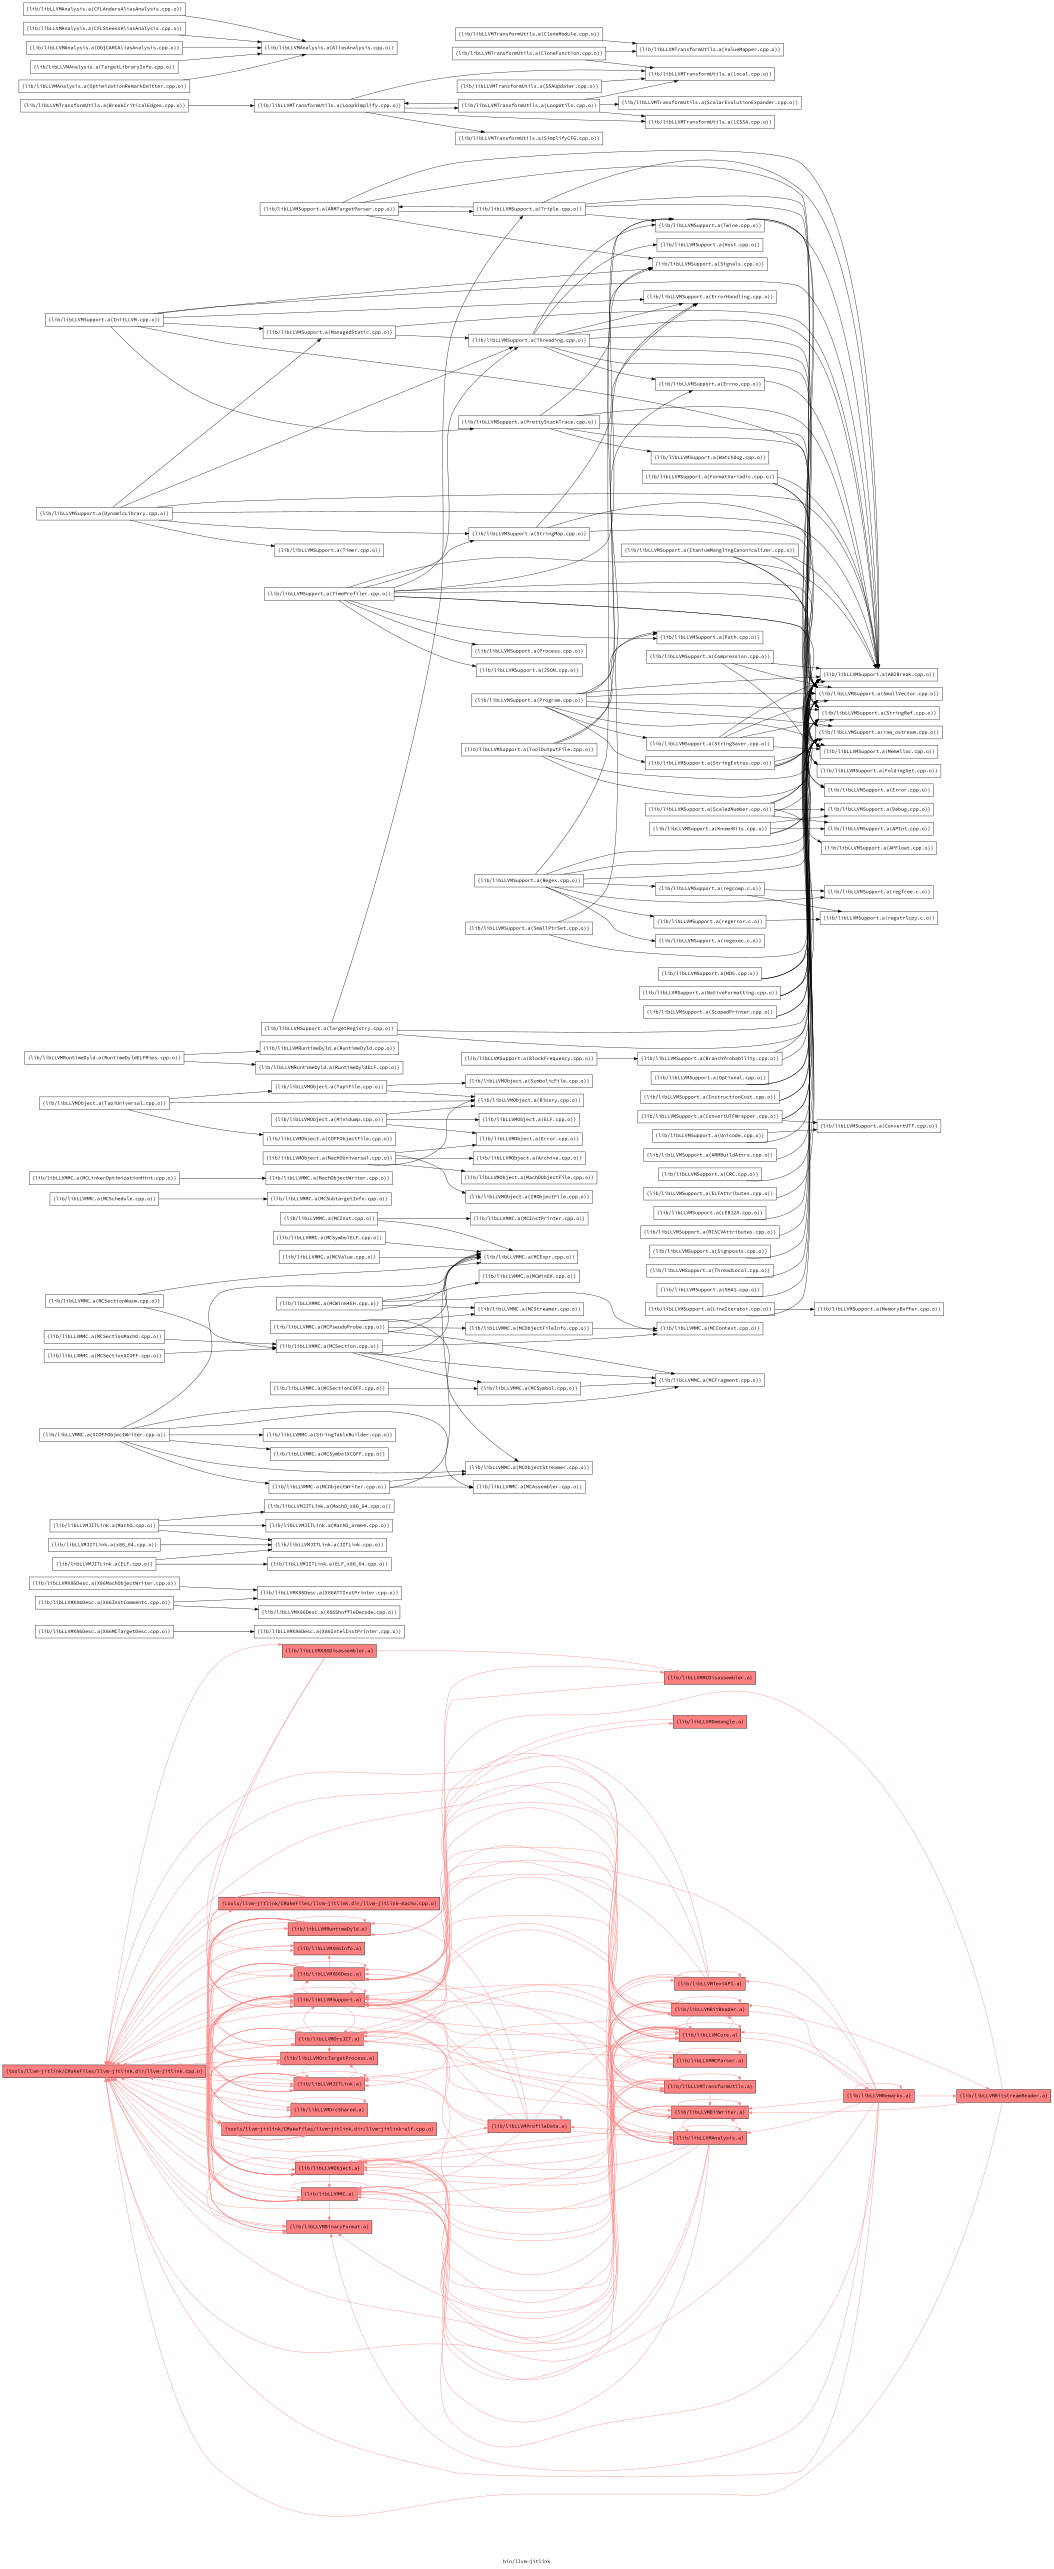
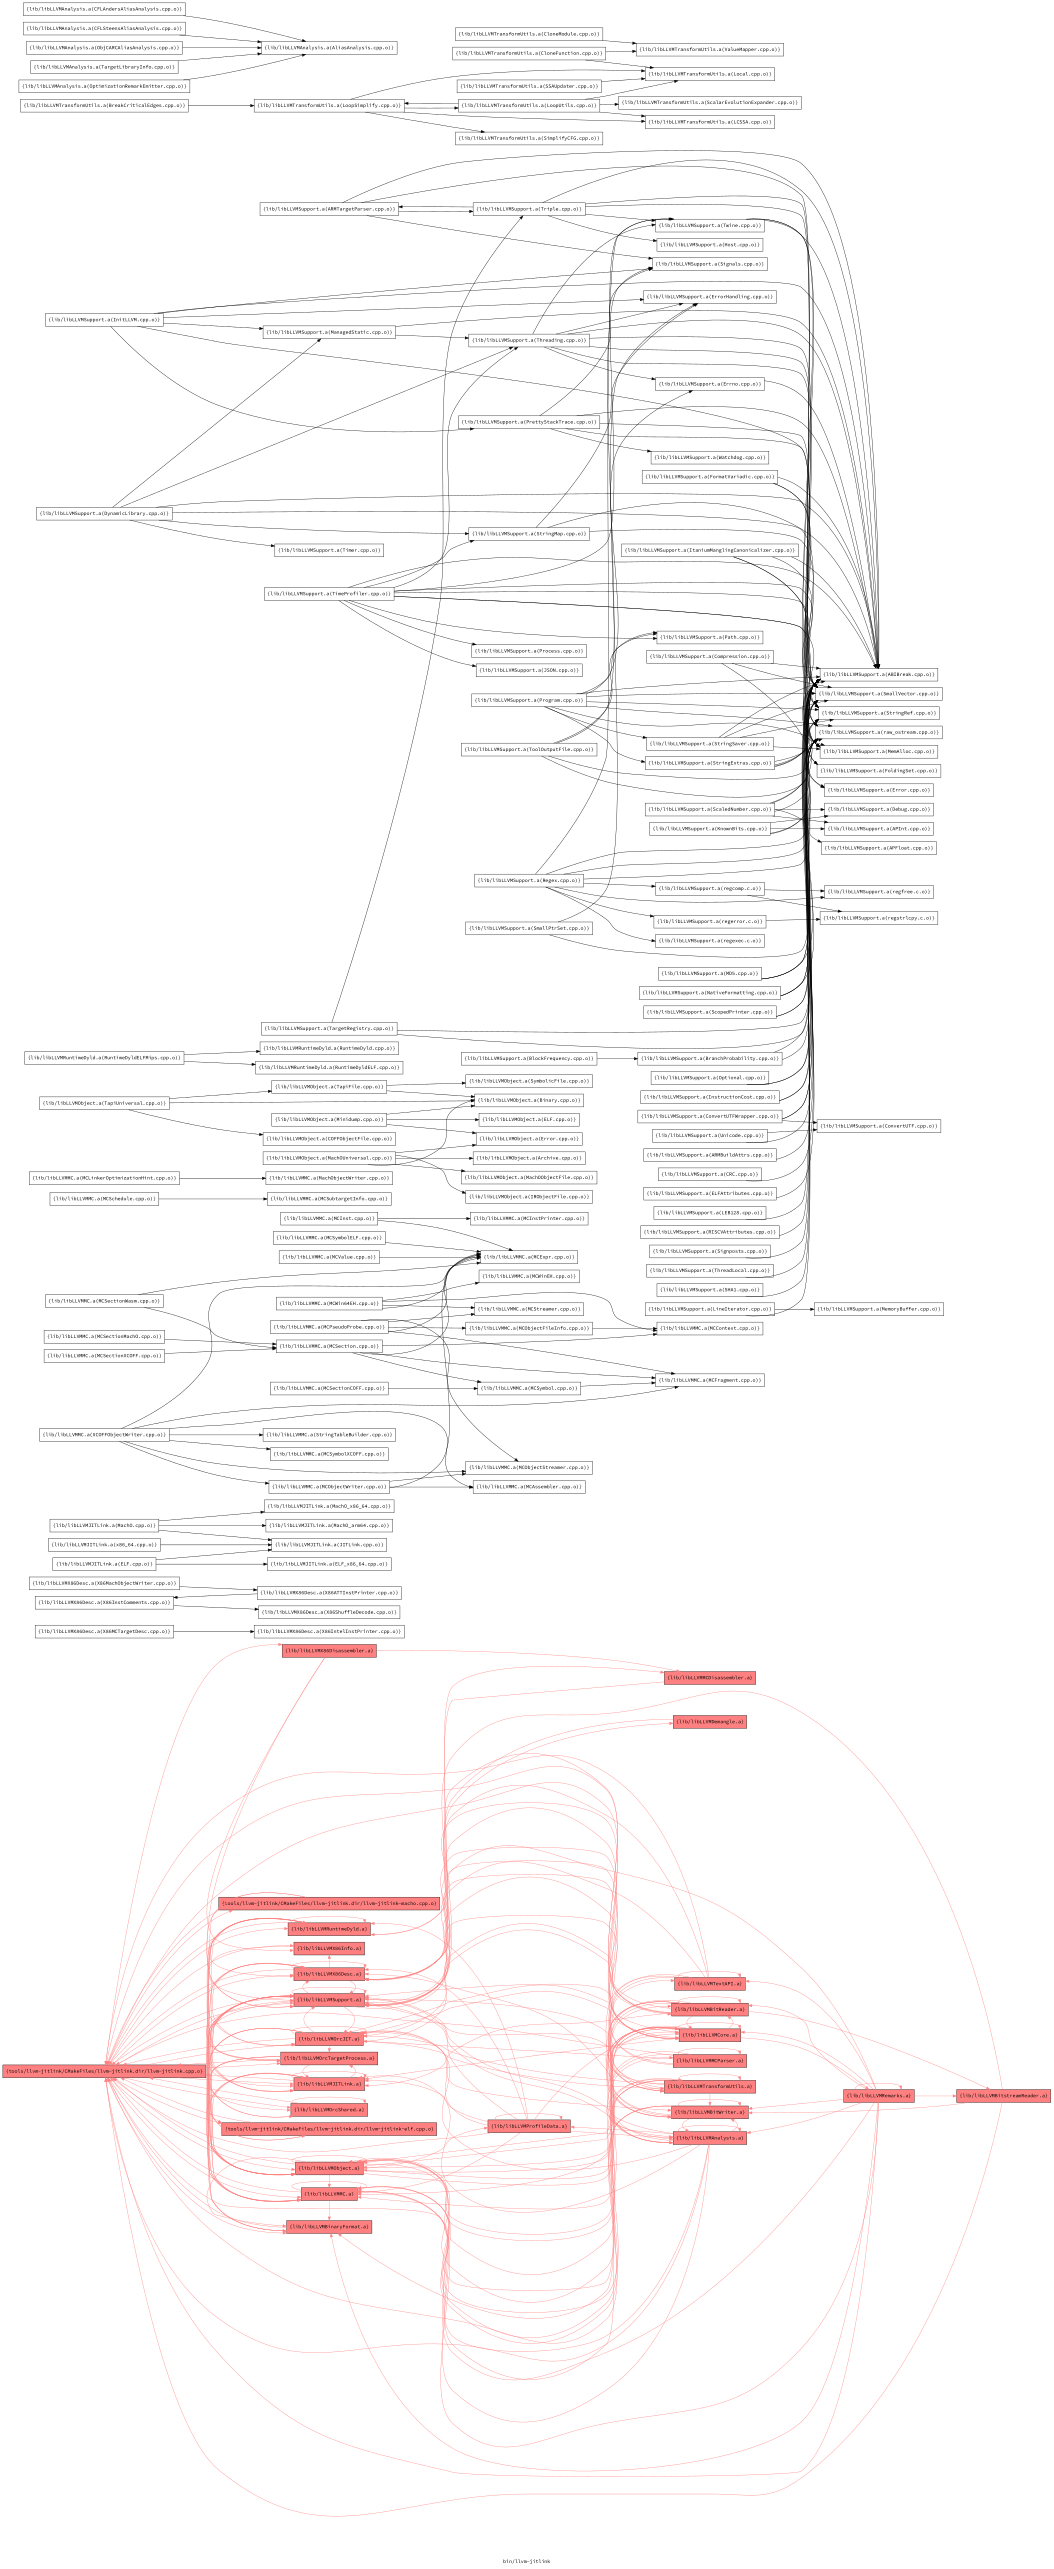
(585, 277) -> (600, 231)
(214, 1600) -> (217, 1595)
none -> (581, 2165)
